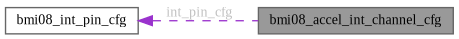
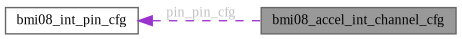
(198, 13) -> (200, 13)
